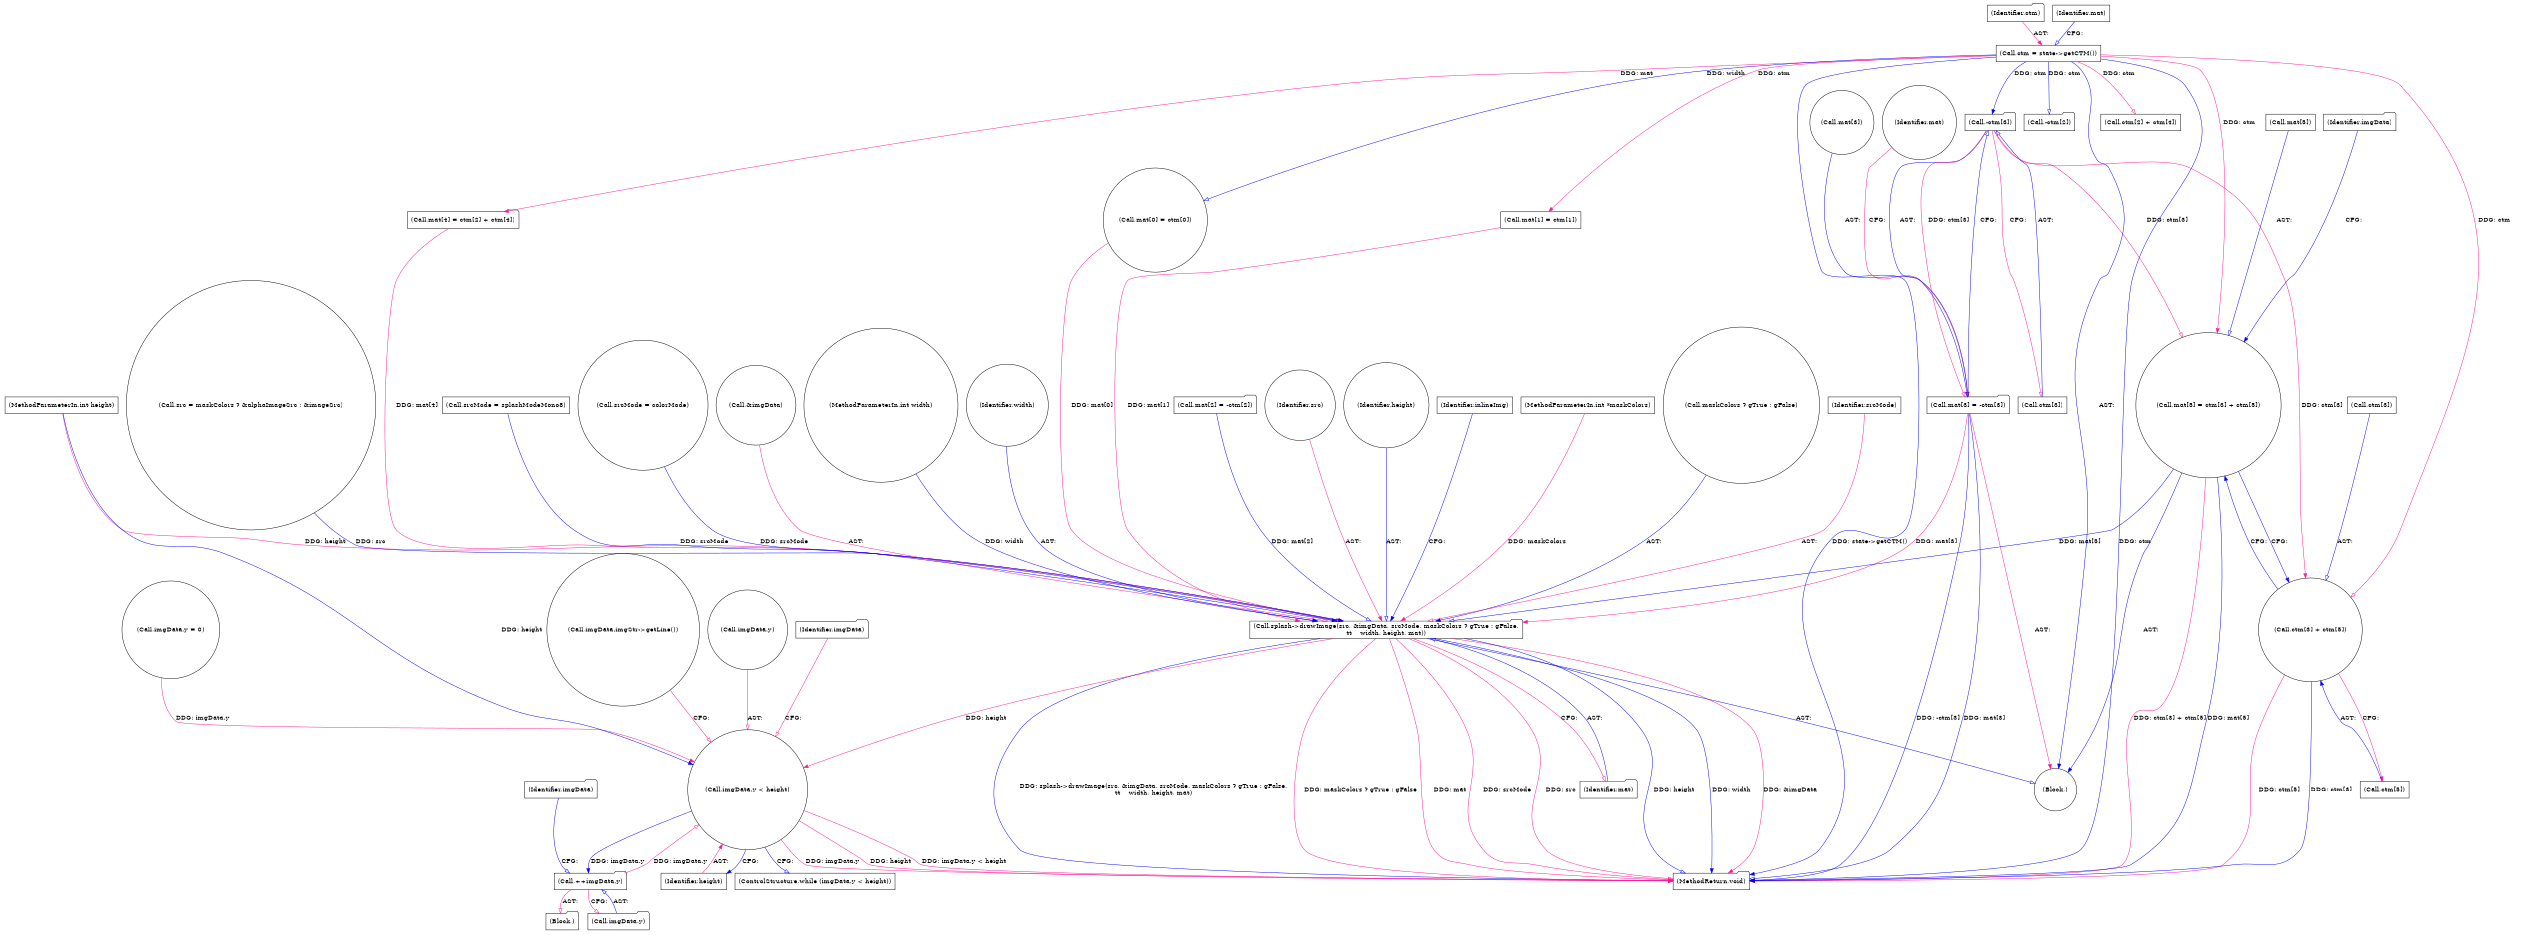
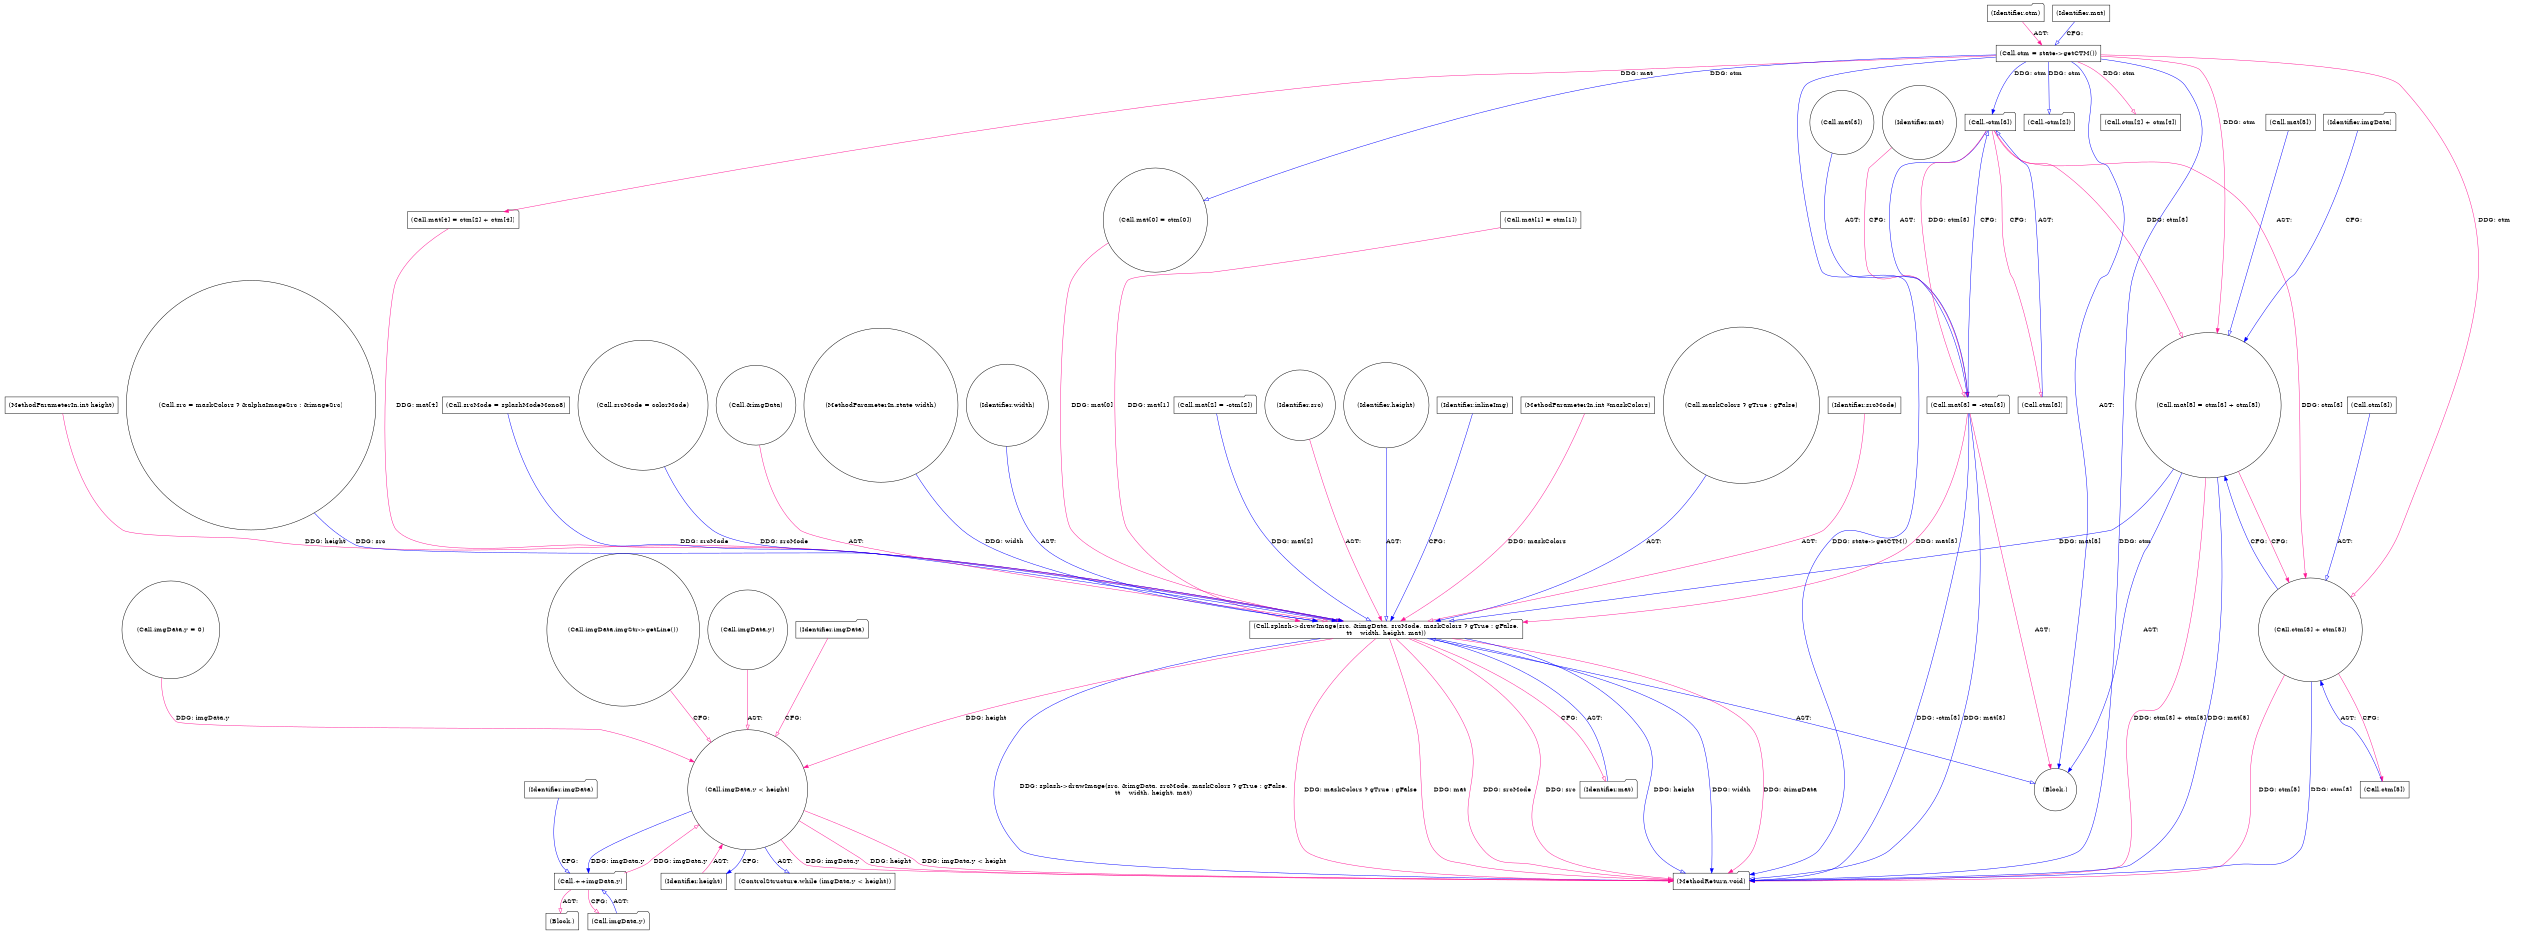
(1753, 72) -> none
(1726, 74) -> (1726, 74)
(881, 405) -> (881, 405)
(2263, 525) -> (2263, 525)
(345, 618) -> none
(786, 861) -> (786, 861)
